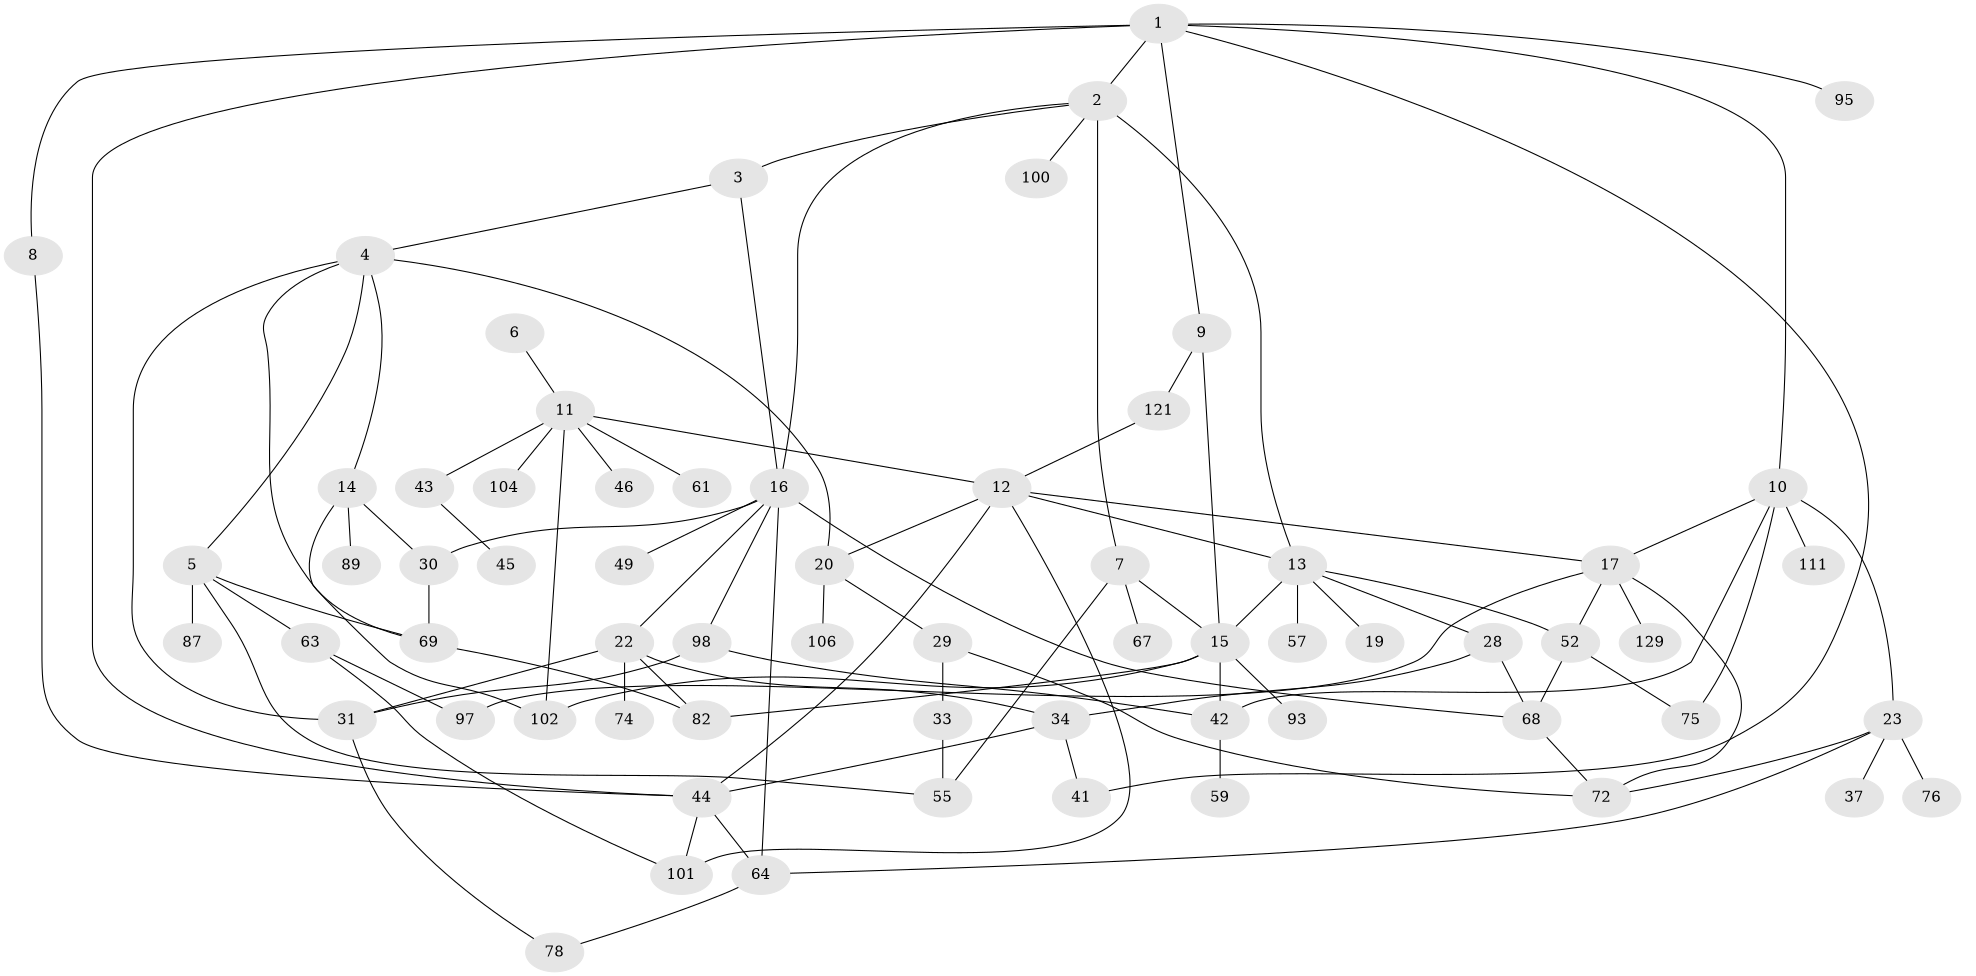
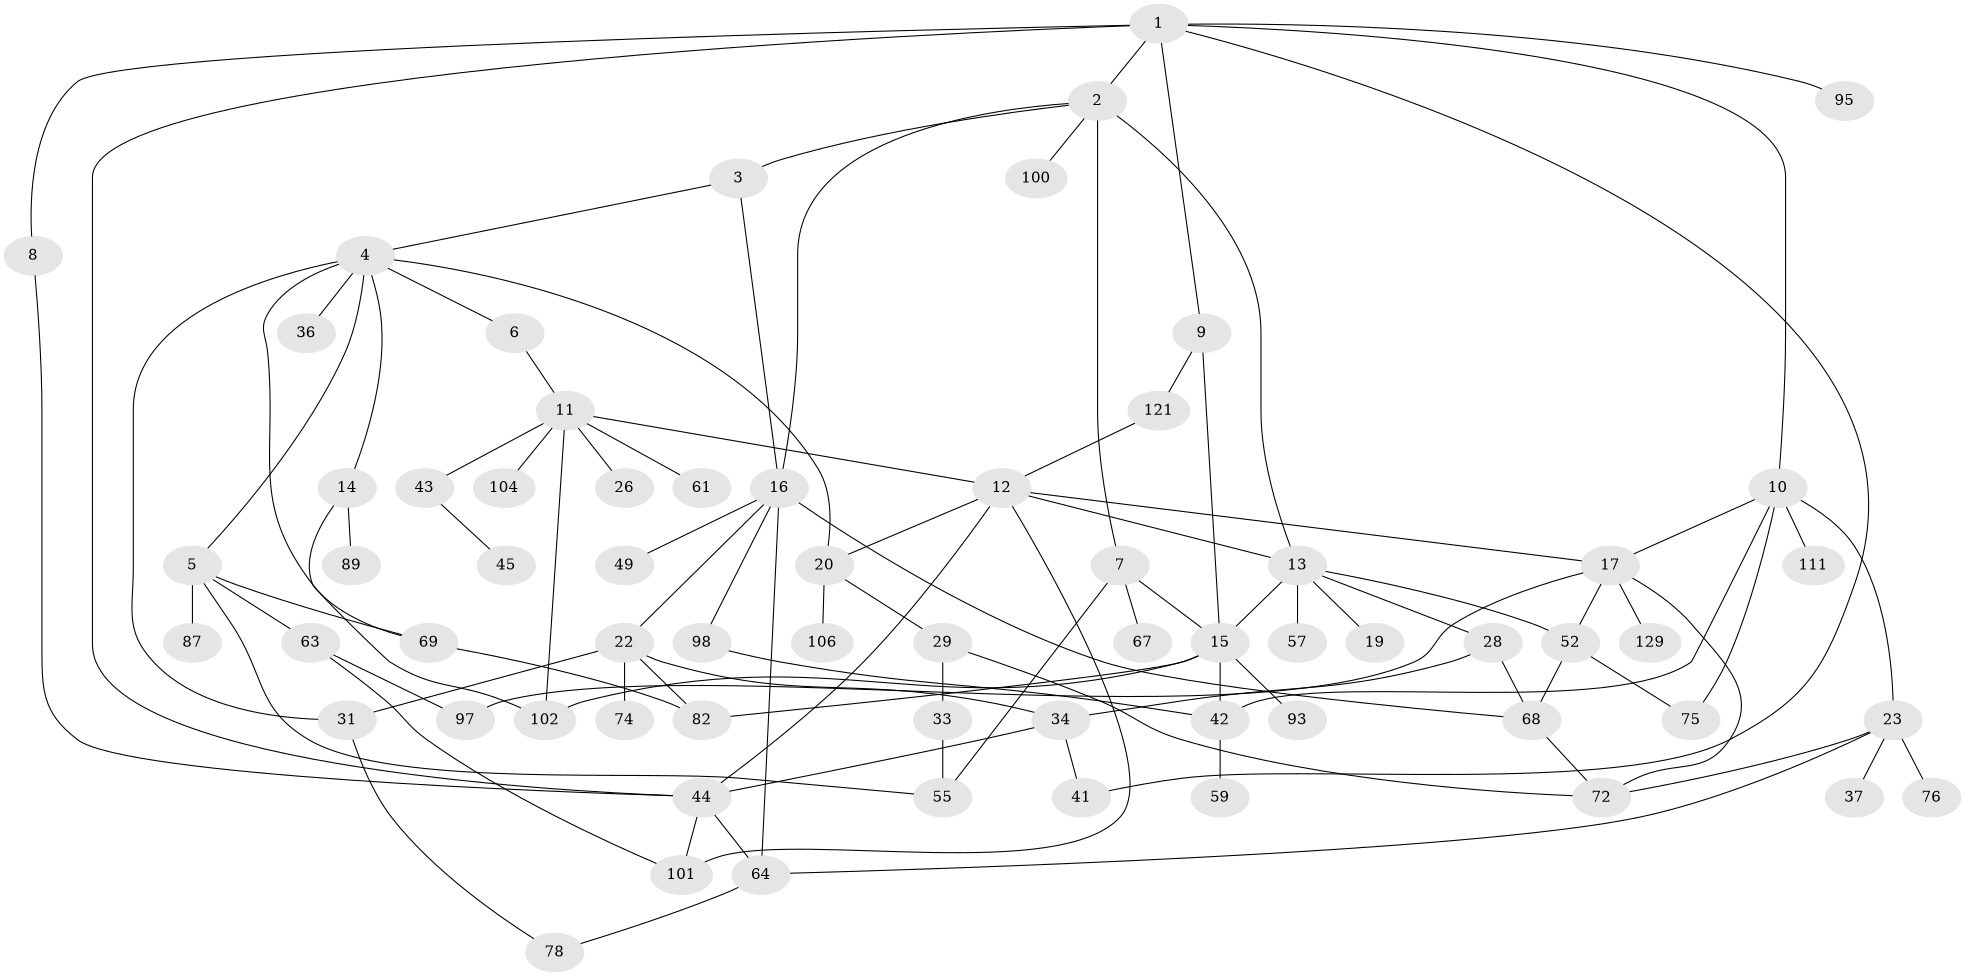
none -> (440, 295)
none -> (306, 333)
(625, 488) -> (625, 488)
(429, 565) -> none
(528, 687) -> none
